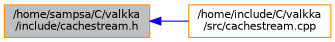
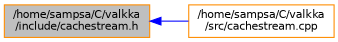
(260, 21) -> (261, 21)
